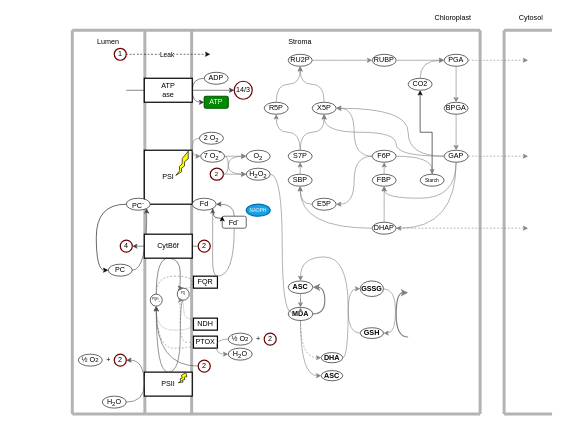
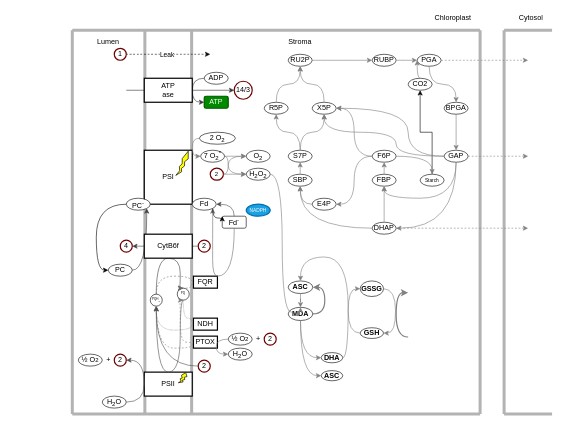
(456, 60) -> (429, 60)
(211, 138) -> (217, 138)
(324, 204) -> (324, 204)
(307, 353) -> (307, 353)
